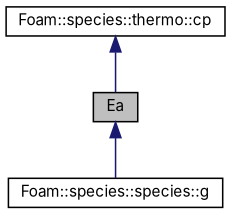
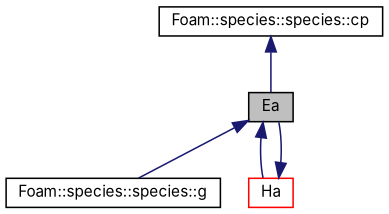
(116, 21) -> (271, 21)
none -> (271, 193)
